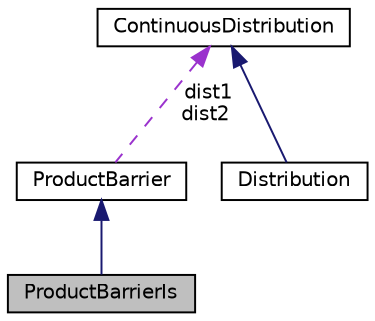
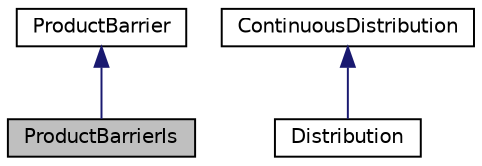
(156, 112) -> none
